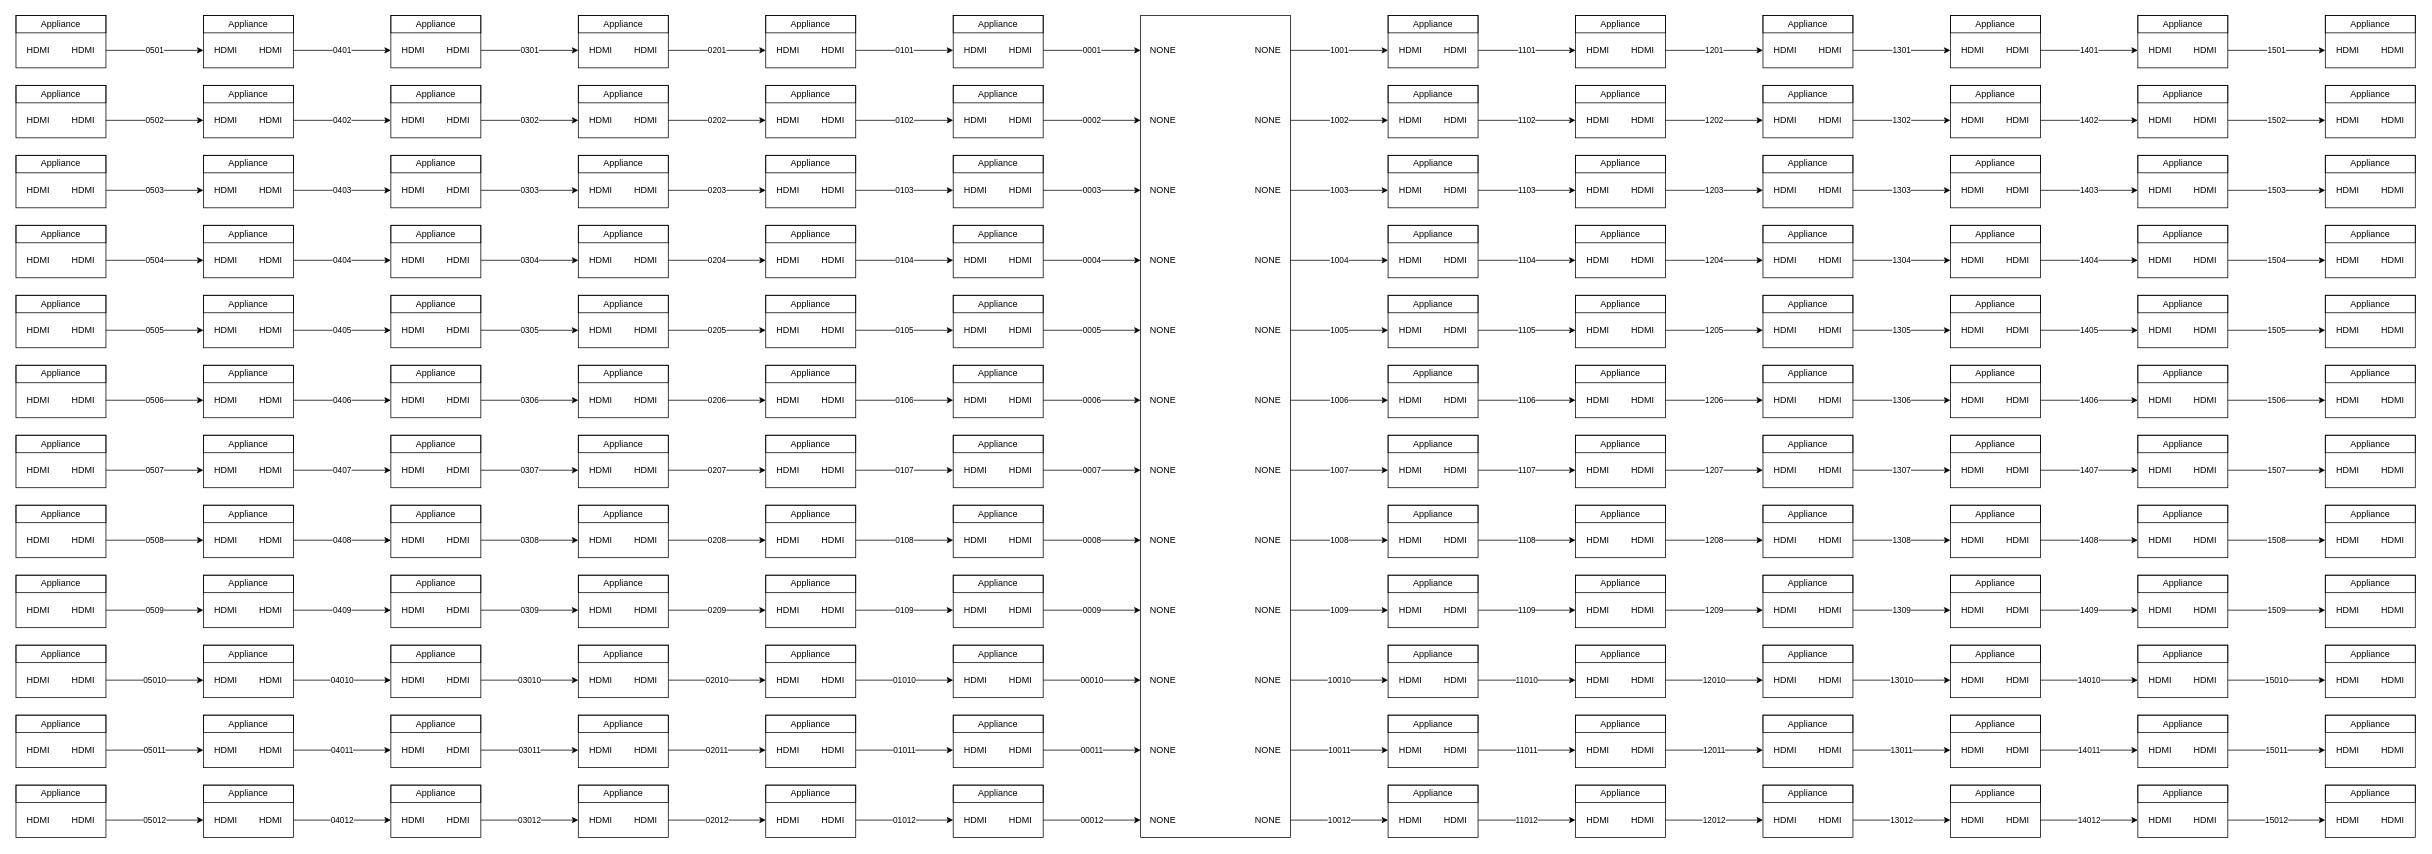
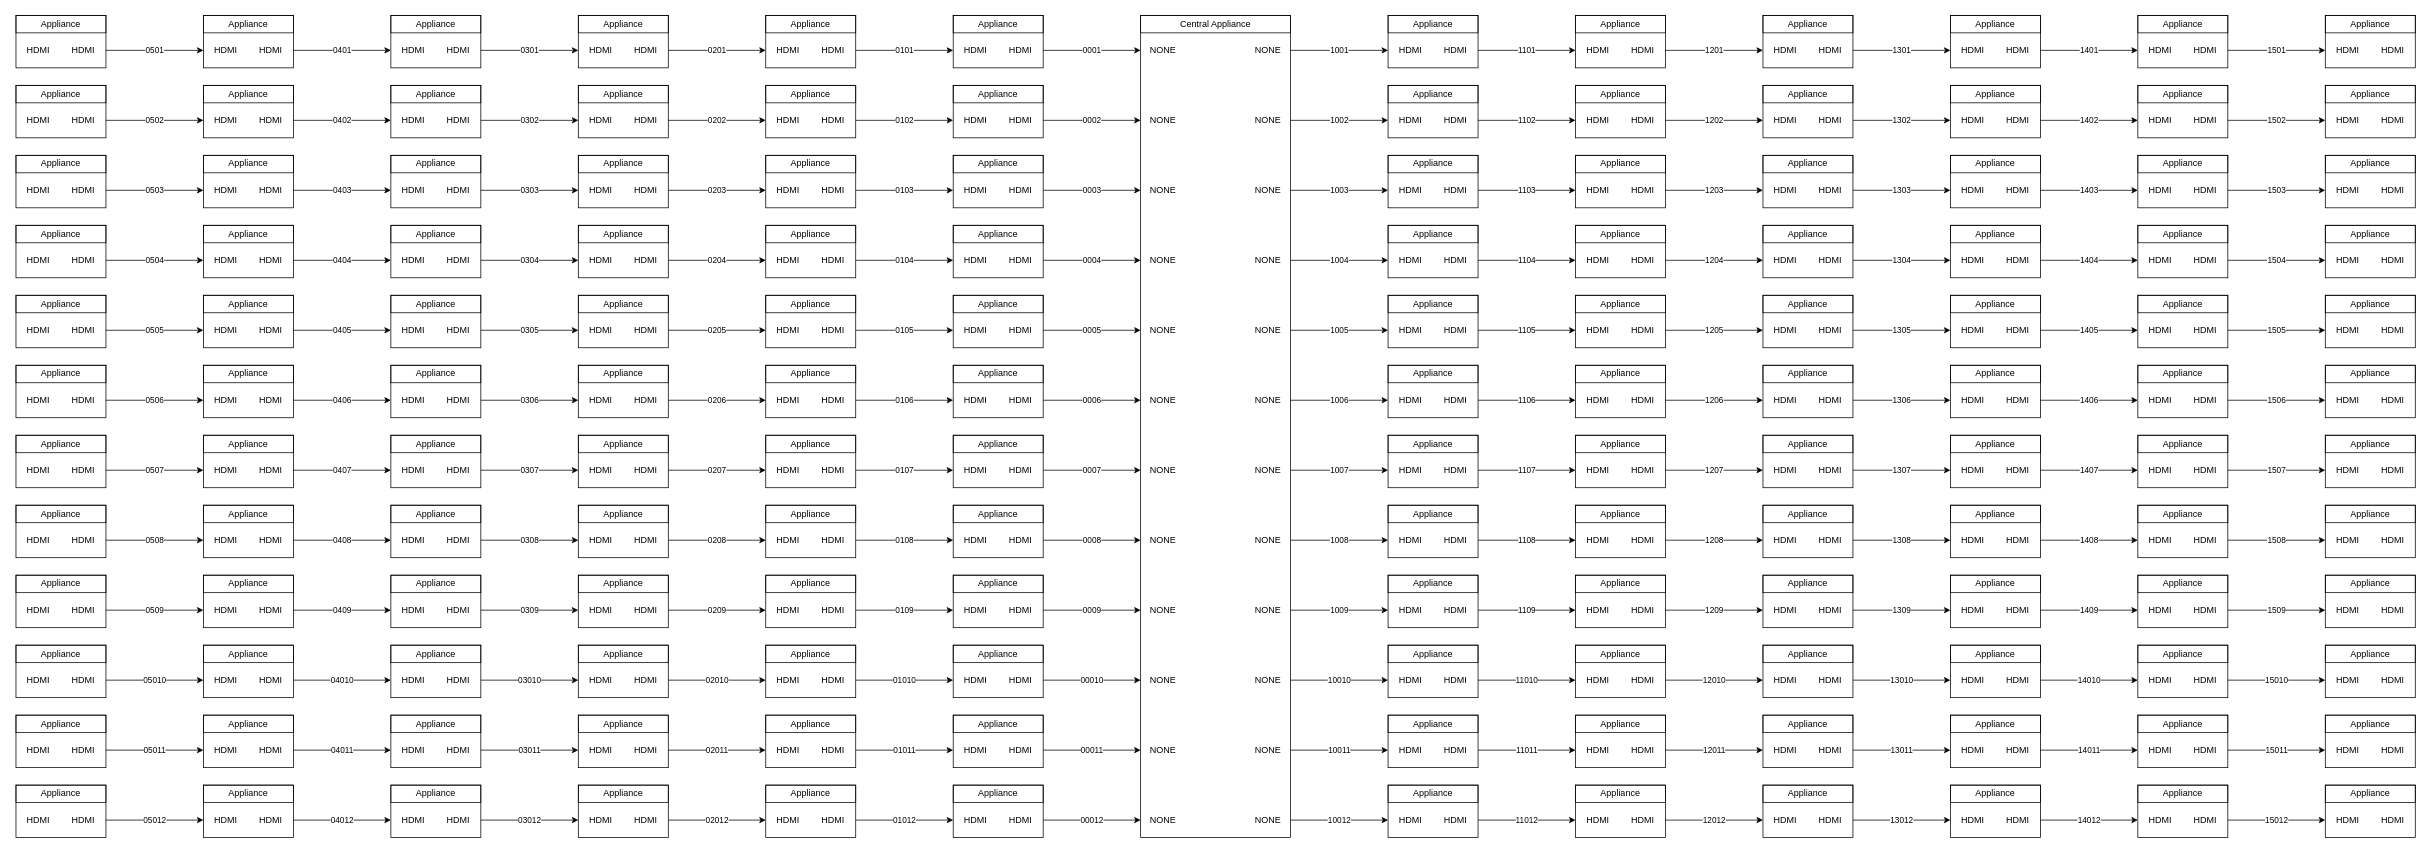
none -> (1215, 24)
